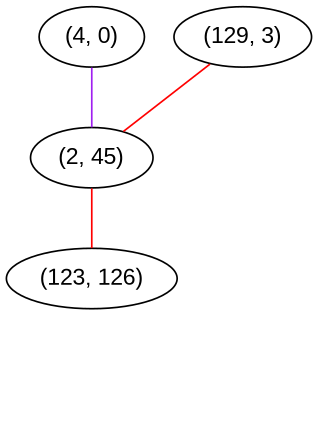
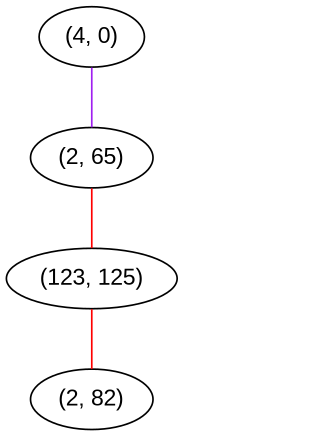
(243, 37) -> none
(92, 158) -> (92, 158)
(92, 279) -> (92, 279)
none -> (92, 399)
